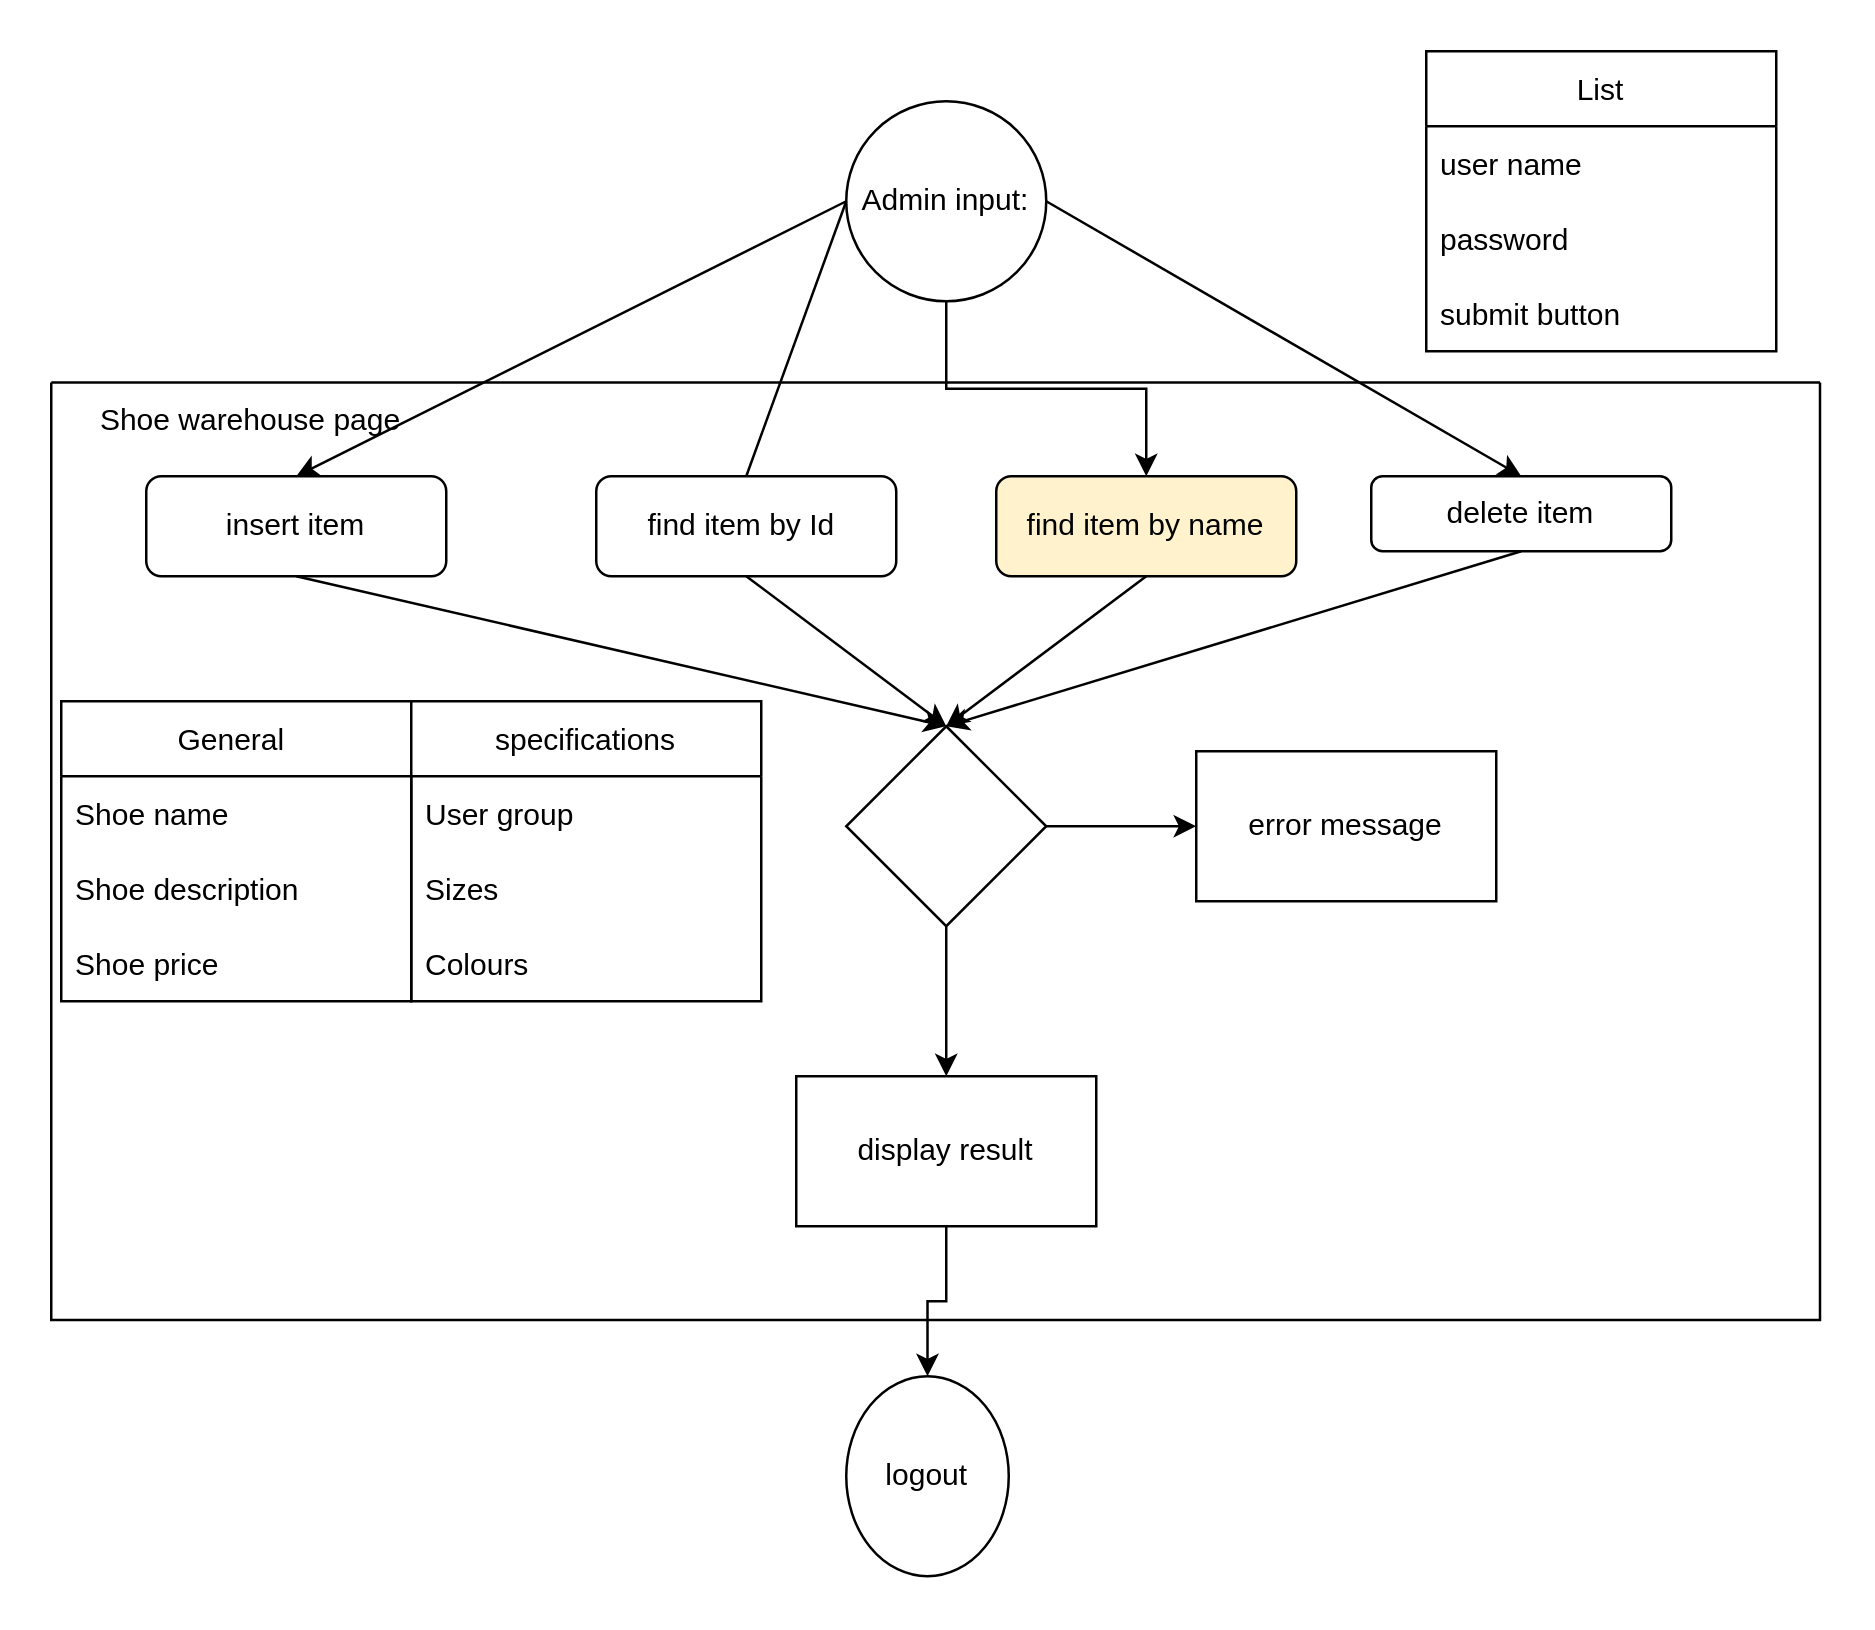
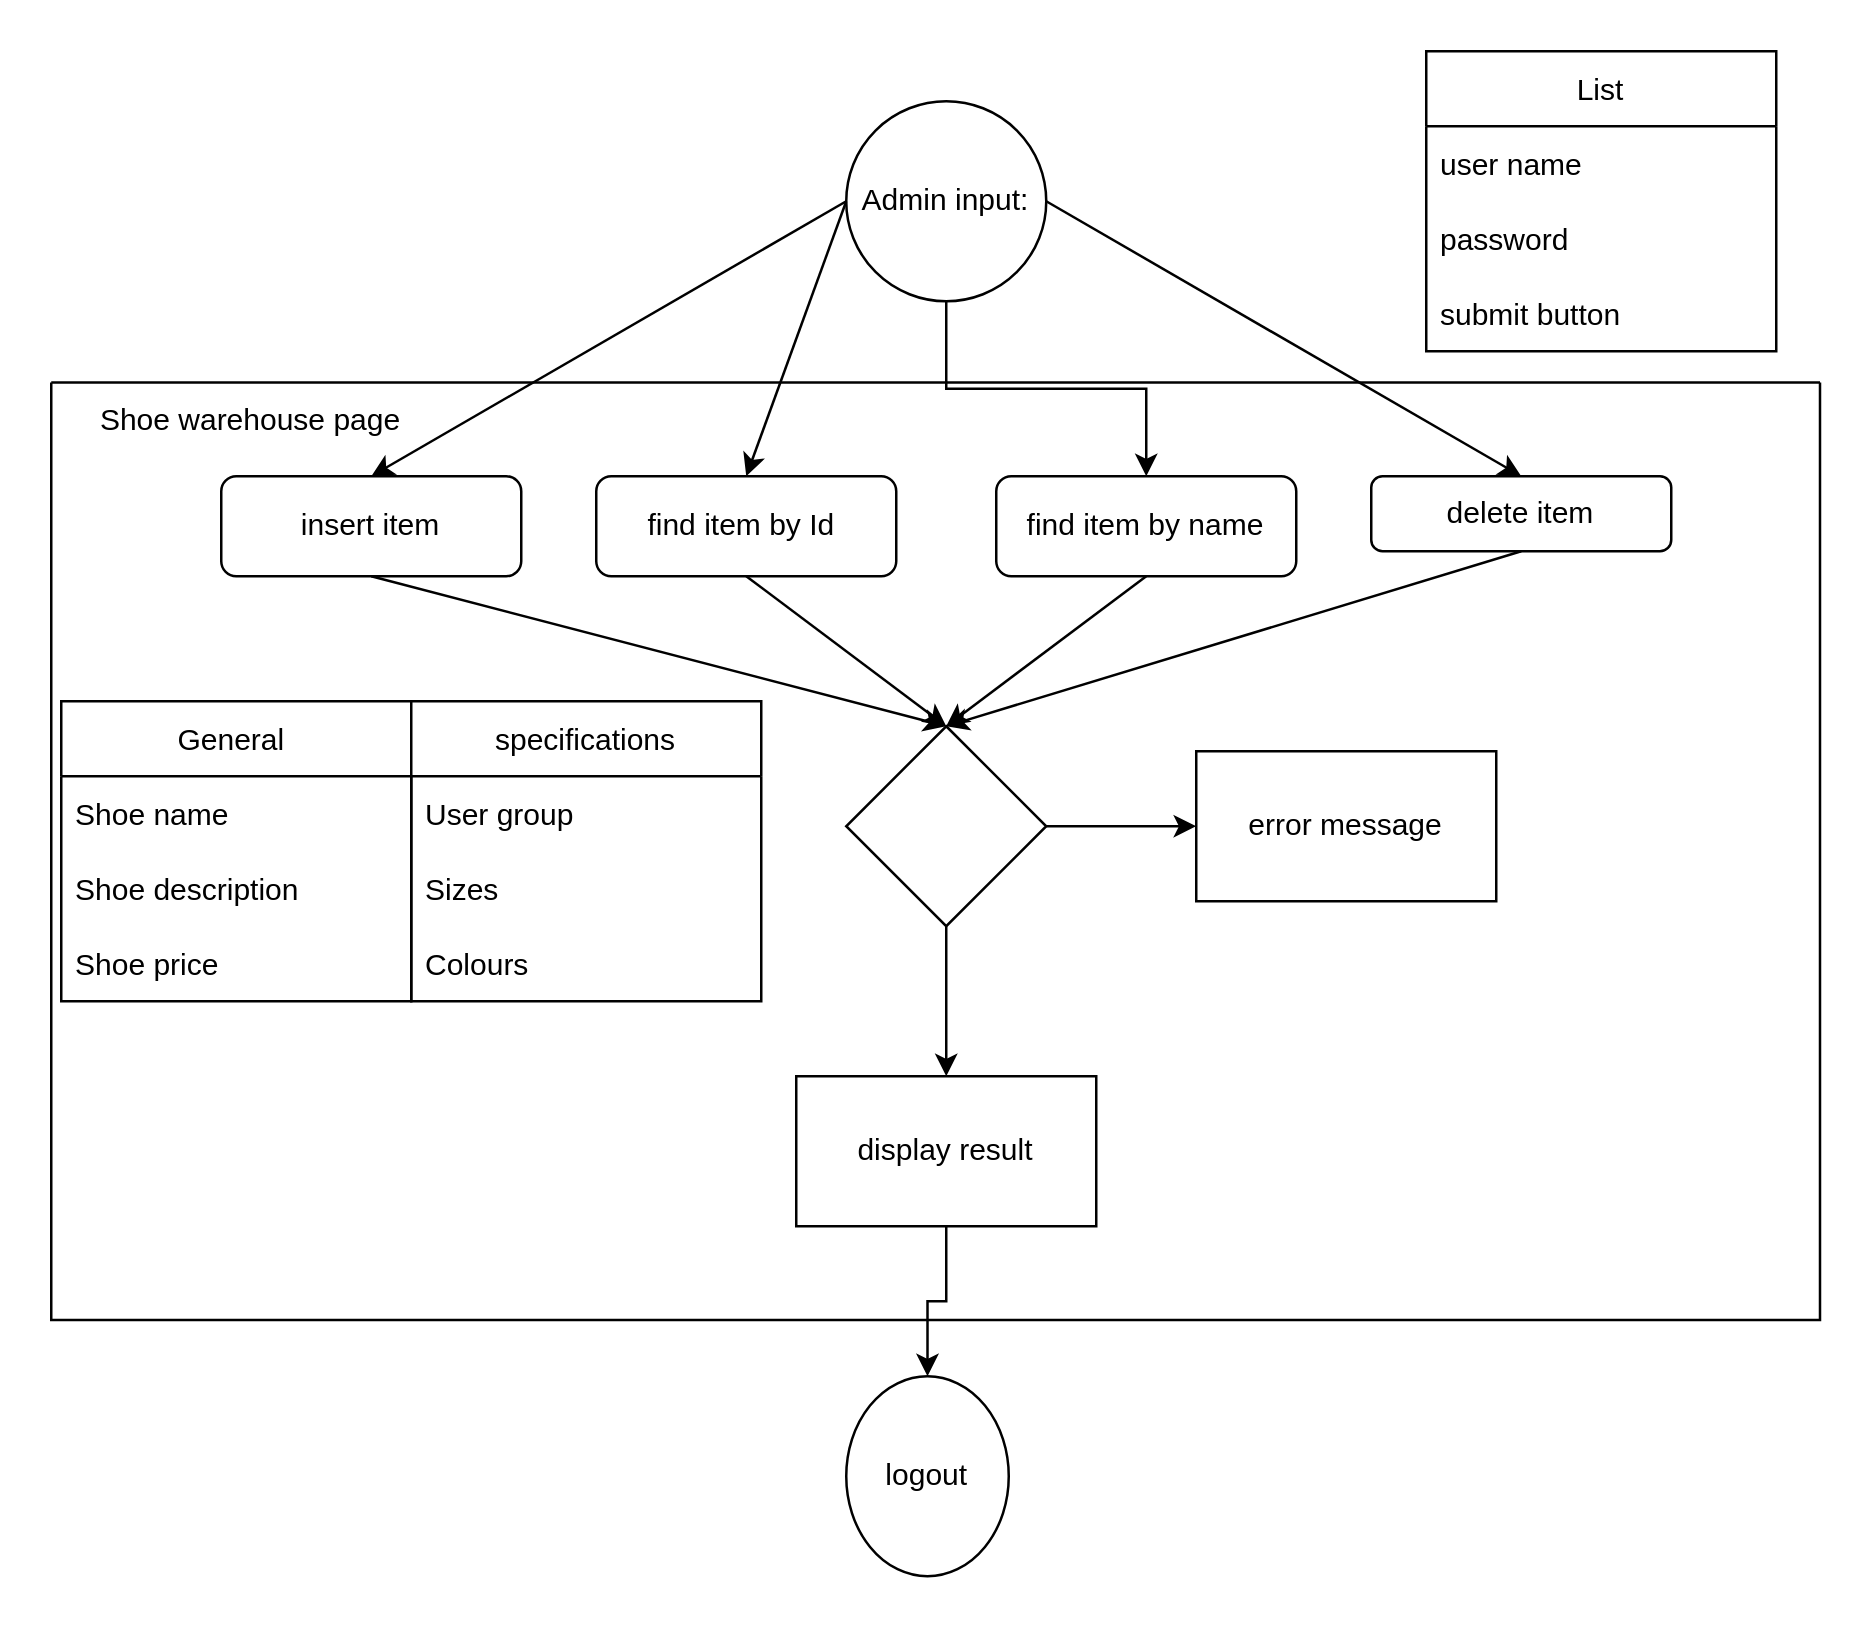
(750, 467) -> (752, 459)
(296, 526) -> (371, 526)
(1146, 526) -> (1146, 526)
